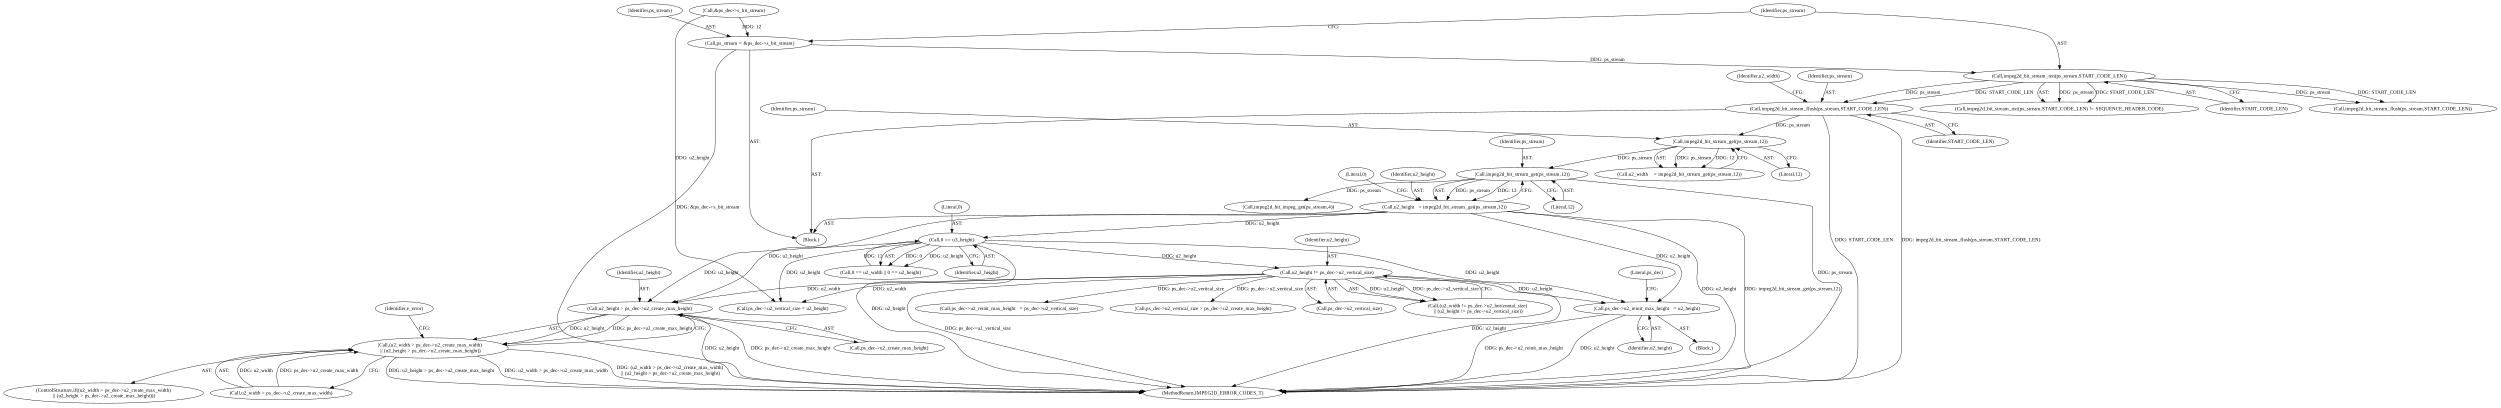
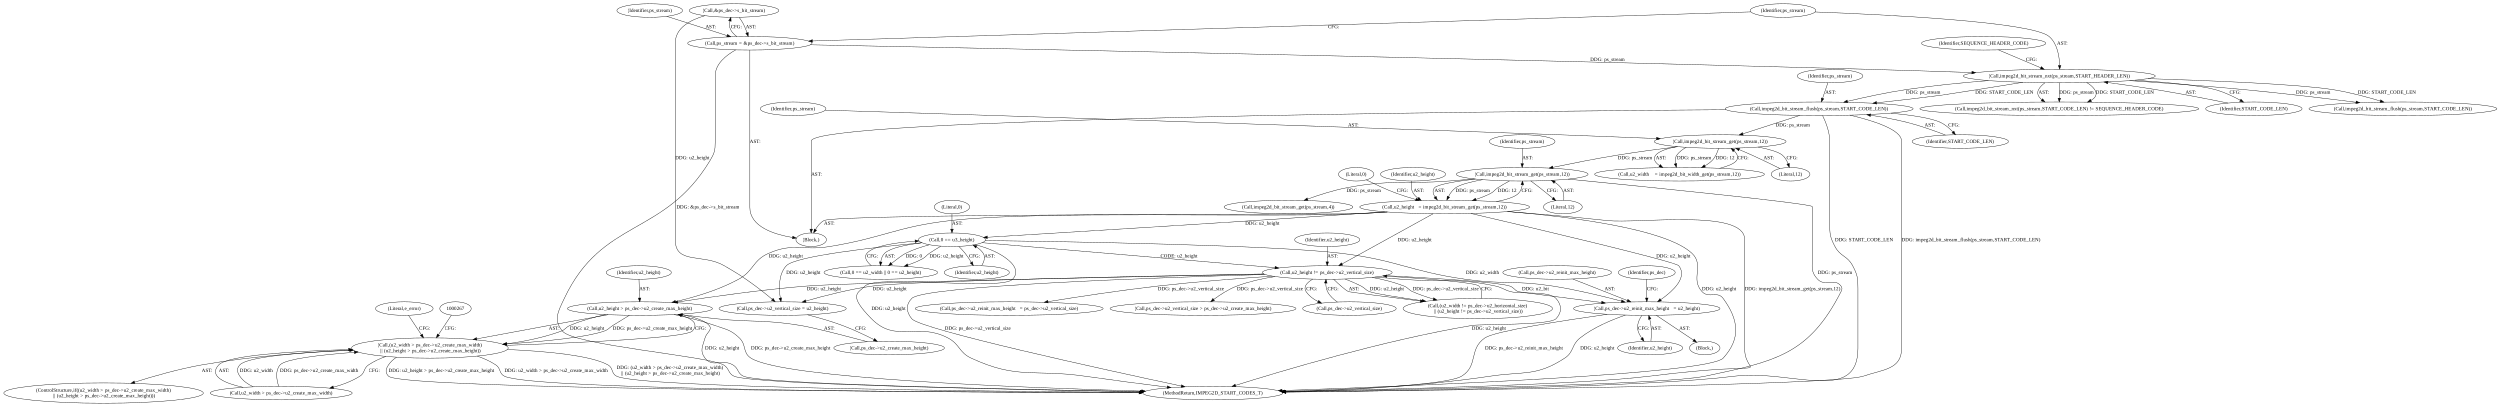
(752, 27) -> (752, 27)
none -> (731, 30)
none -> (1984, 43)
(1759, 76) -> none
(2059, 76) -> (2059, 76)
(1680, 174) -> (1680, 174)
(1288, 207) -> (1288, 207)
none -> (1388, 239)
(765, 251) -> none
(873, 256) -> (873, 256)
(1179, 256) -> (1179, 256)
(1482, 272) -> (1482, 272)
none -> (1557, 272)
(1647, 272) -> (1647, 272)
(824, 289) -> (824, 289)
(890, 289) -> (890, 289)
(1313, 289) -> (1313, 289)
(1334, 289) -> (1334, 289)
(1536, 289) -> (1536, 289)
(404, 309) -> (404, 309)
none -> (456, 309)
(766, 328) -> (842, 325)
(1213, 393) -> (1213, 393)
